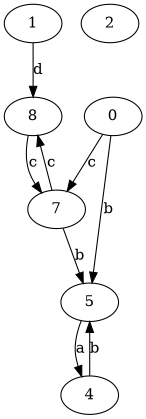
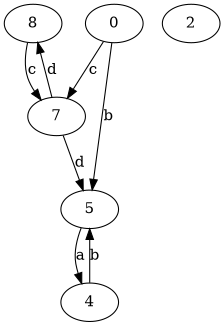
(33, 23) -> none
(51, 163) -> (52, 70)
(80, 256) -> (80, 163)
